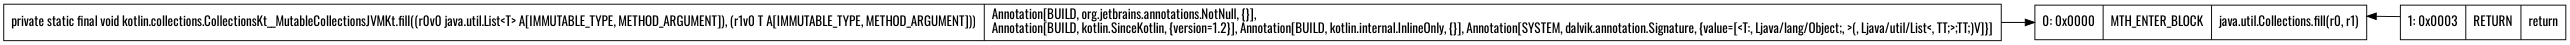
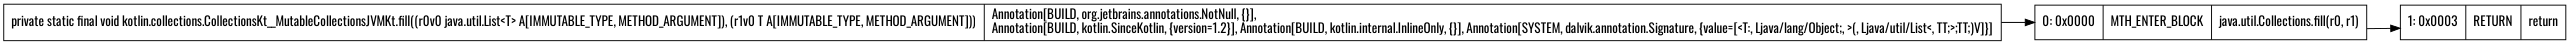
(2388, 16) -> (2379, 29)
